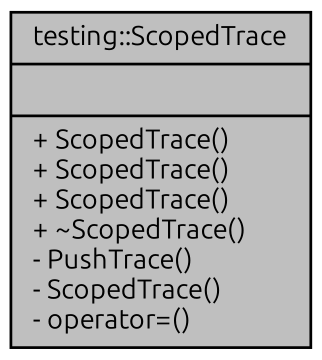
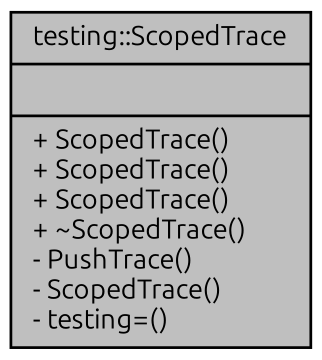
(112, 320) -> (101, 320)
